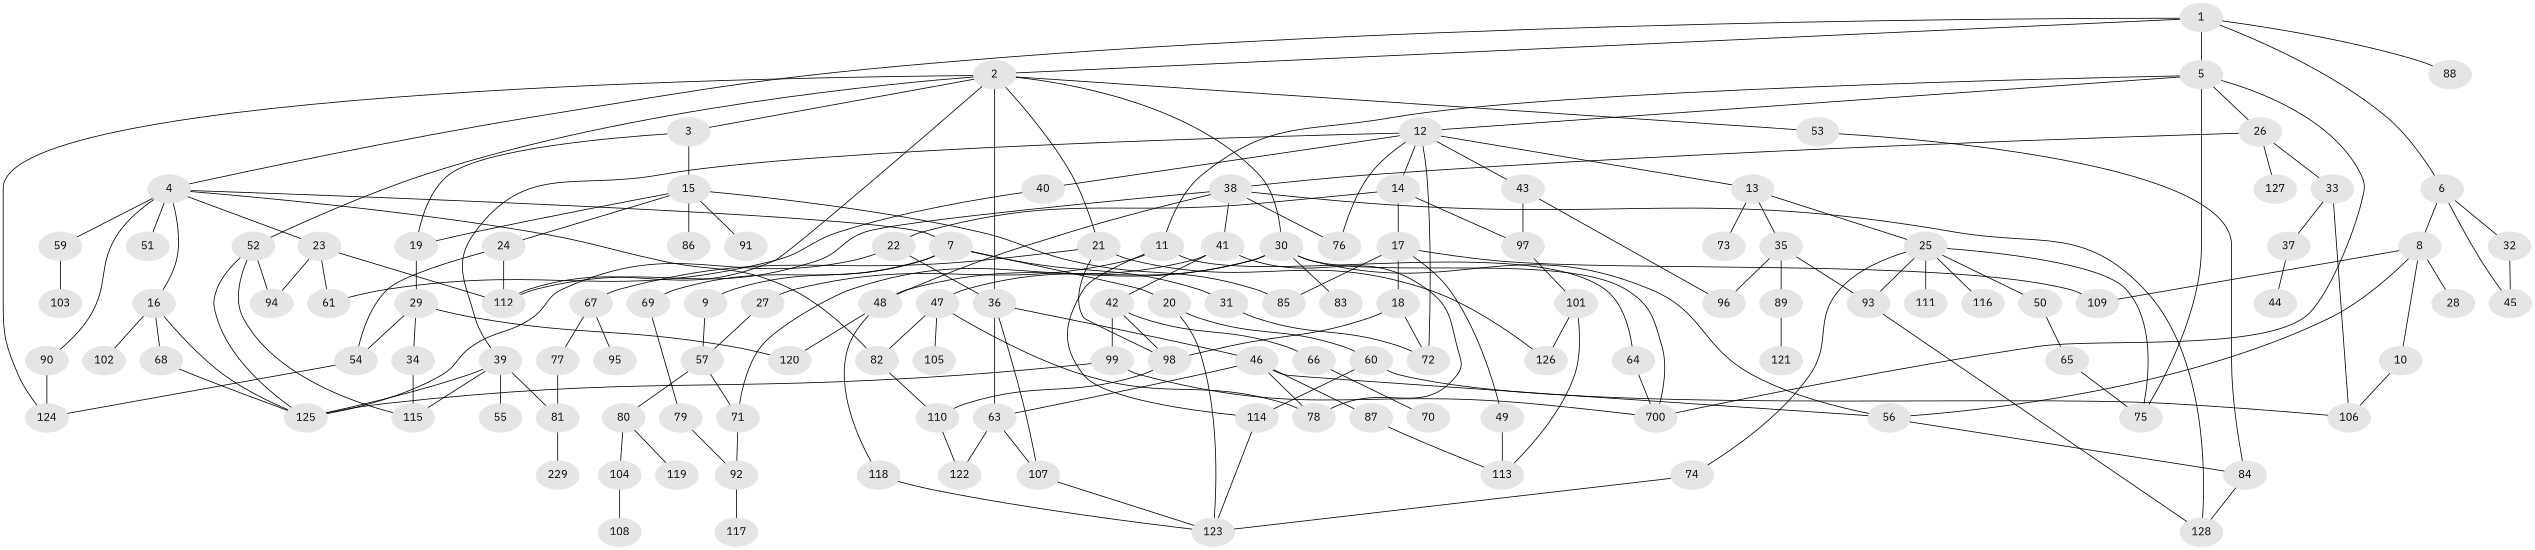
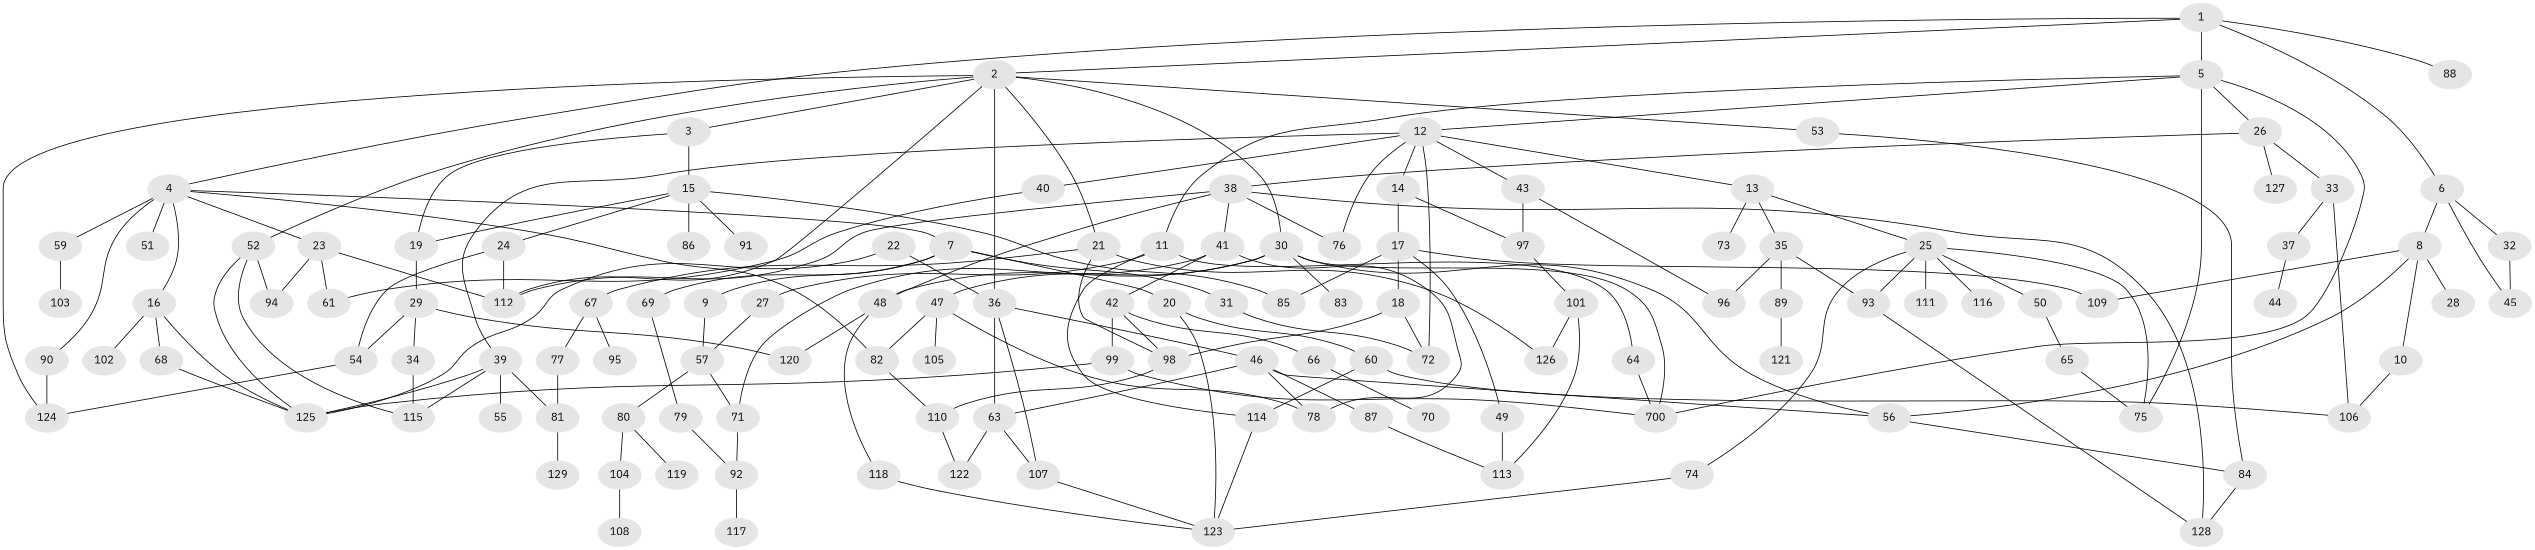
(1131, 208) -> none
(558, 475) -> (558, 475)
